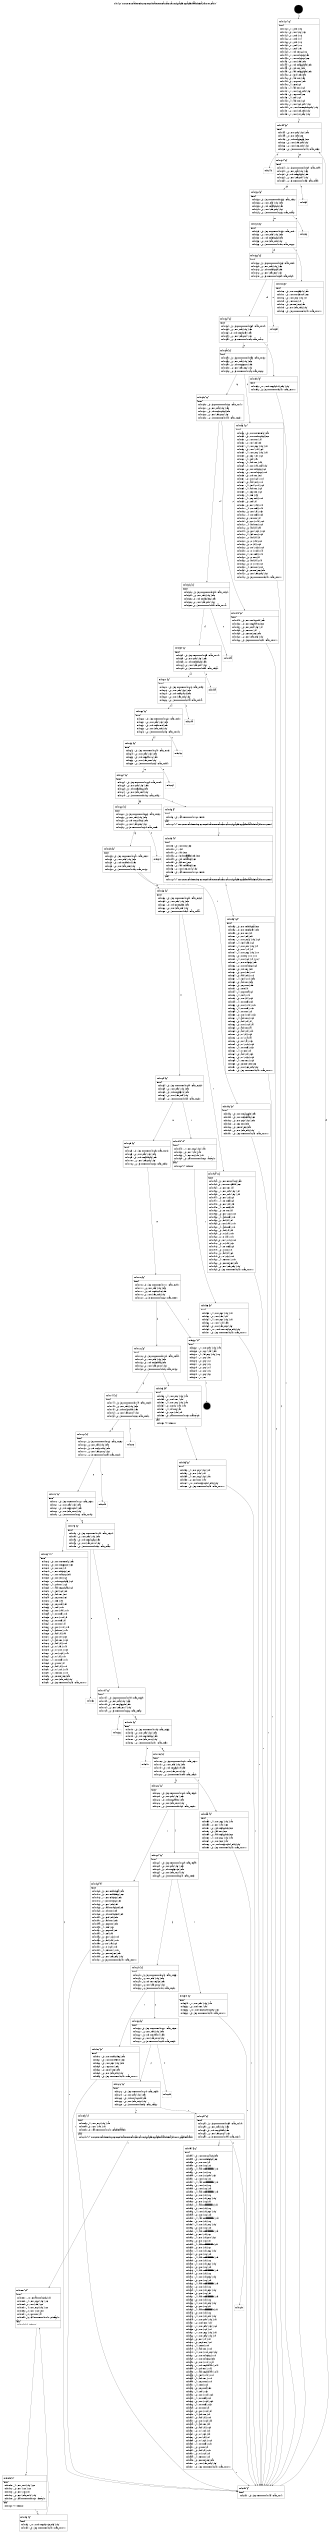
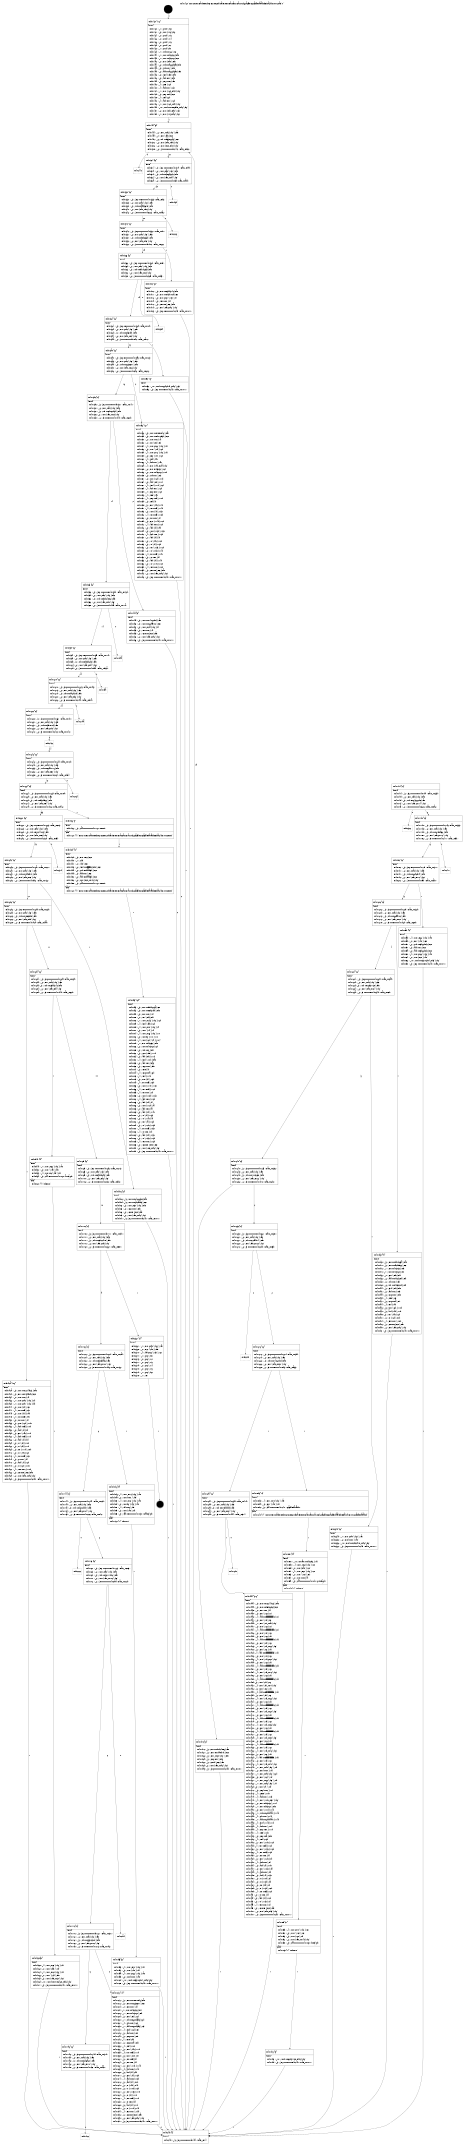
(153, 737) -> (49, 749)
(106, 1618) -> none
(45, 2422) -> (255, 2109)
